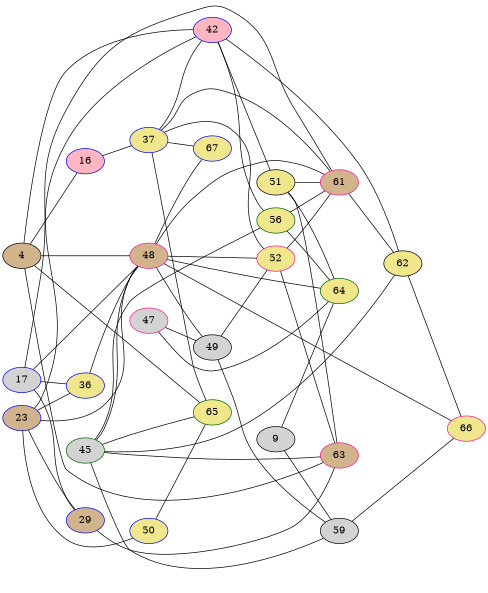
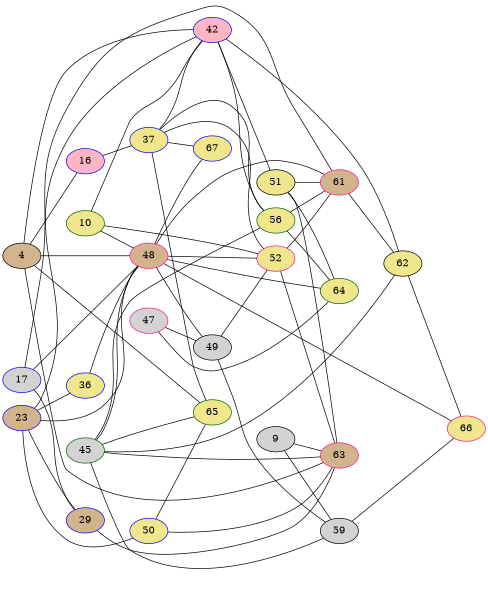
(249, 101) -> (245, 122)
none -> (85, 223)
(306, 368) -> (308, 447)
(54, 383) -> none
none -> (260, 522)
